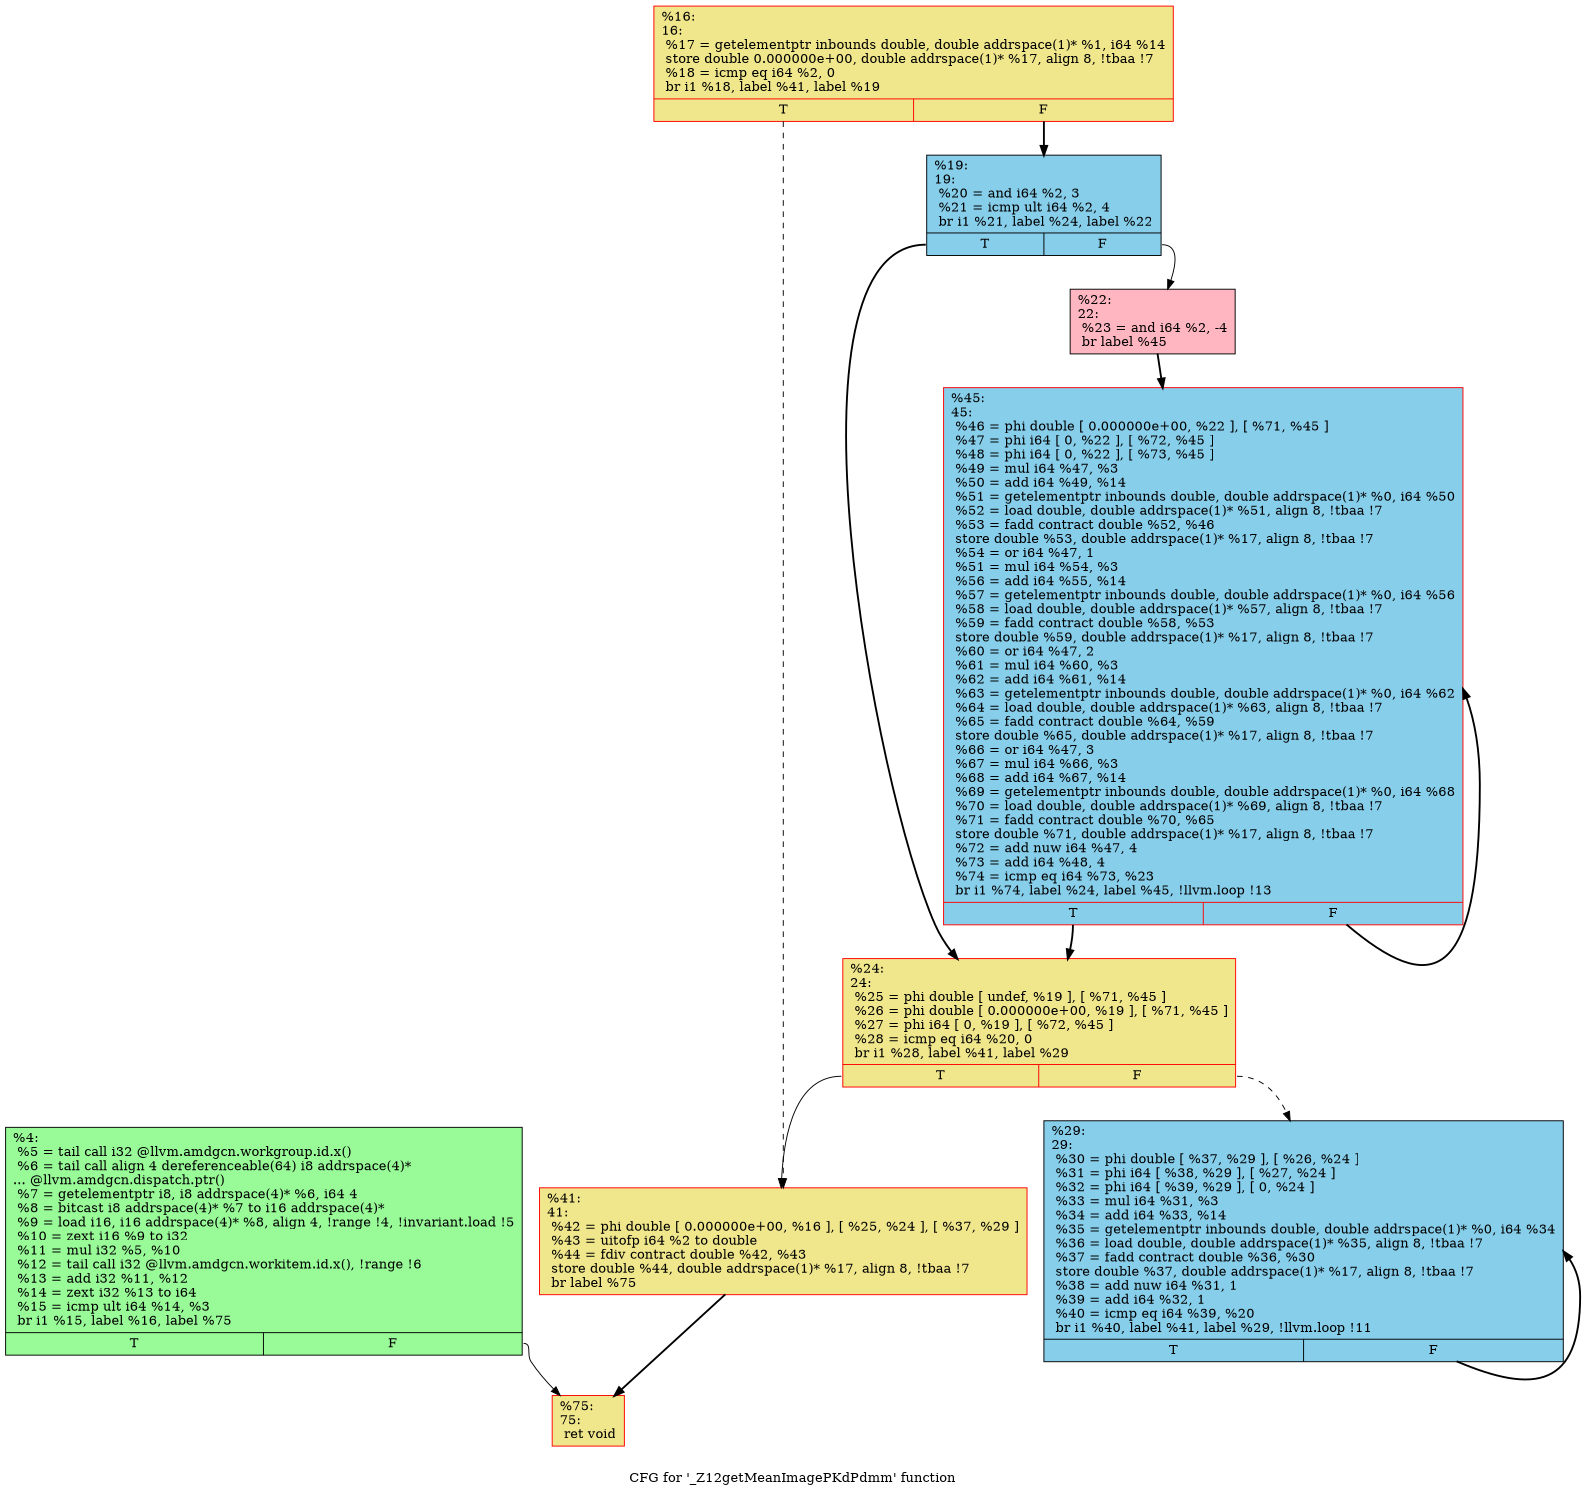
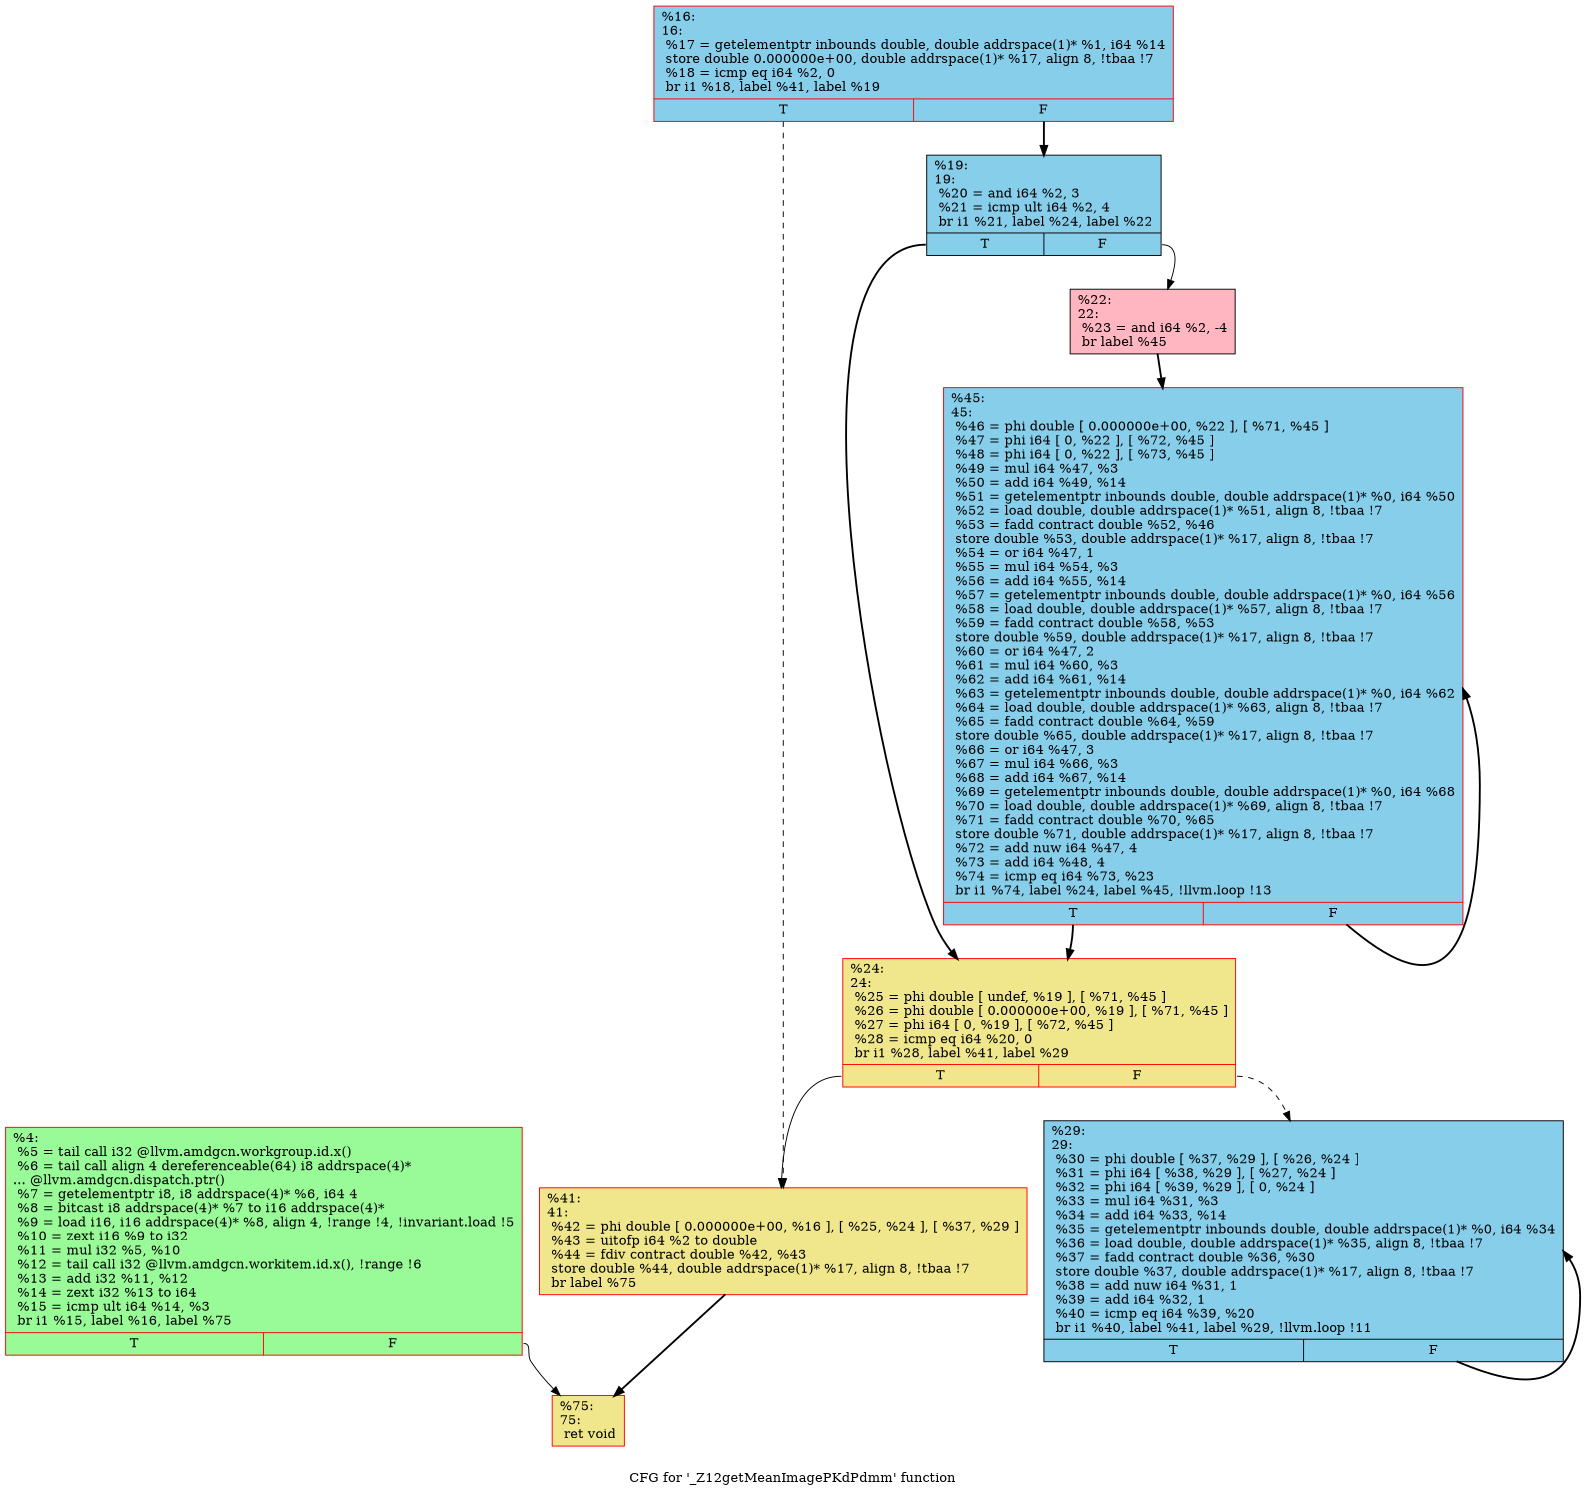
(914, 64) -> (914, 64)
(1035, 567) -> (1035, 567)
(264, 1241) -> (264, 1241)
